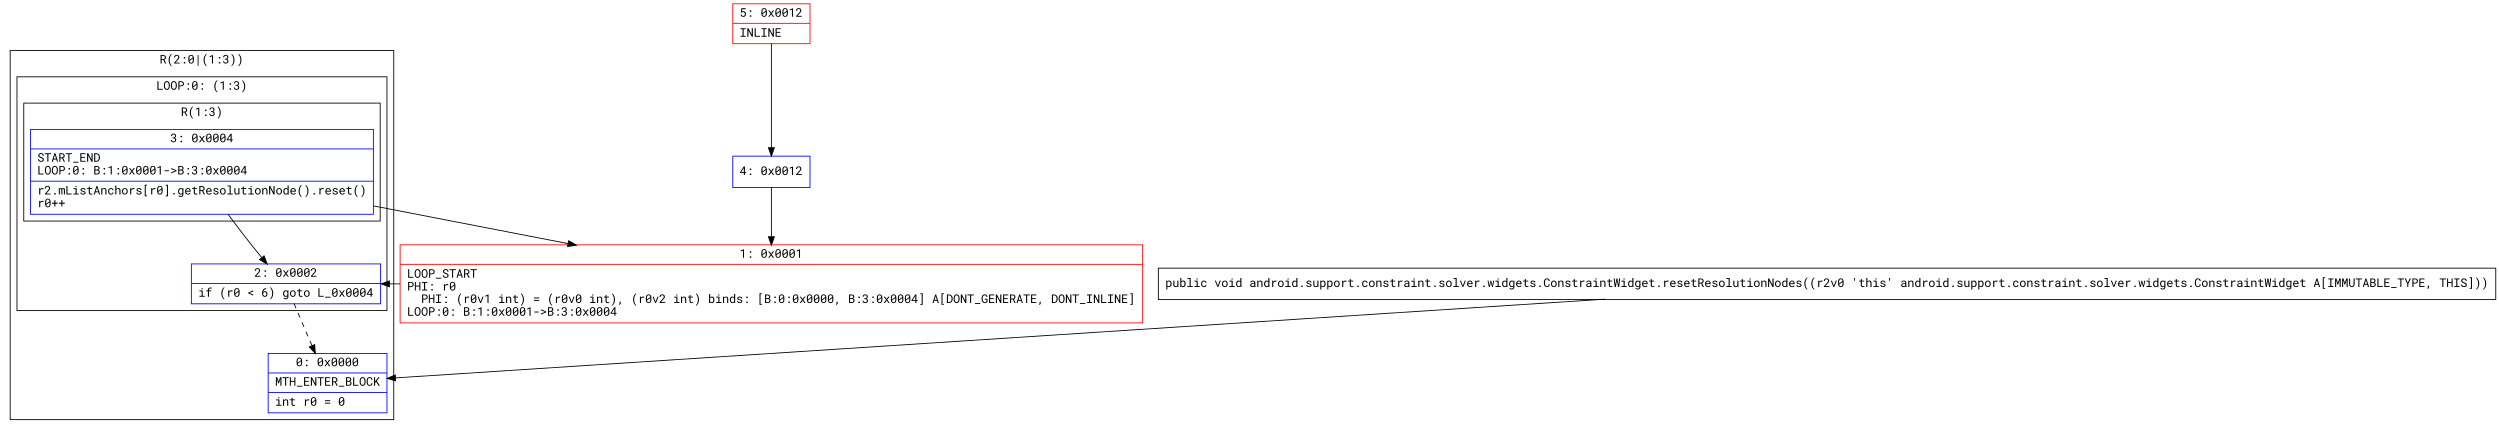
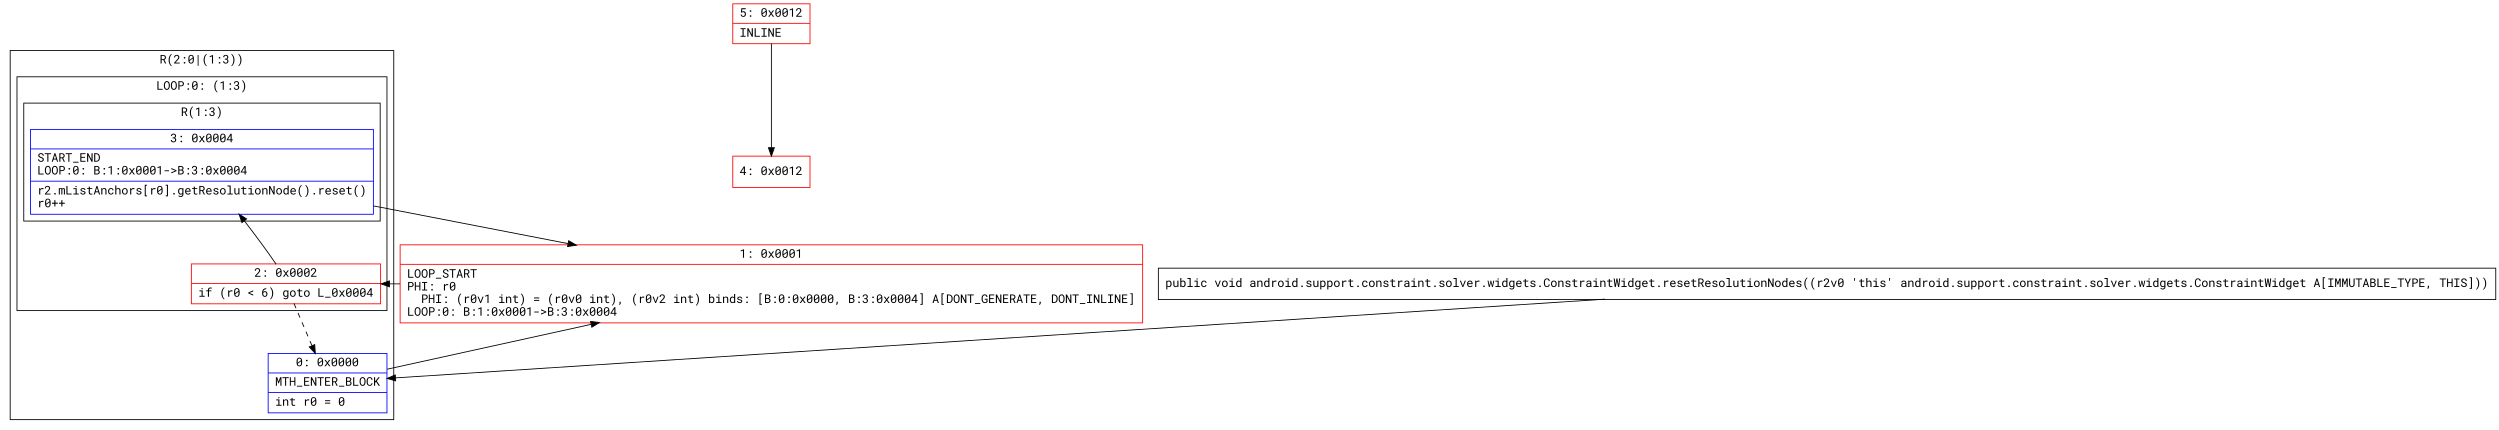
(771, 172) -> (771, 172)
(771, 212) -> (489, 347)
(244, 236) -> (261, 242)
(286, 284) -> (286, 284)
